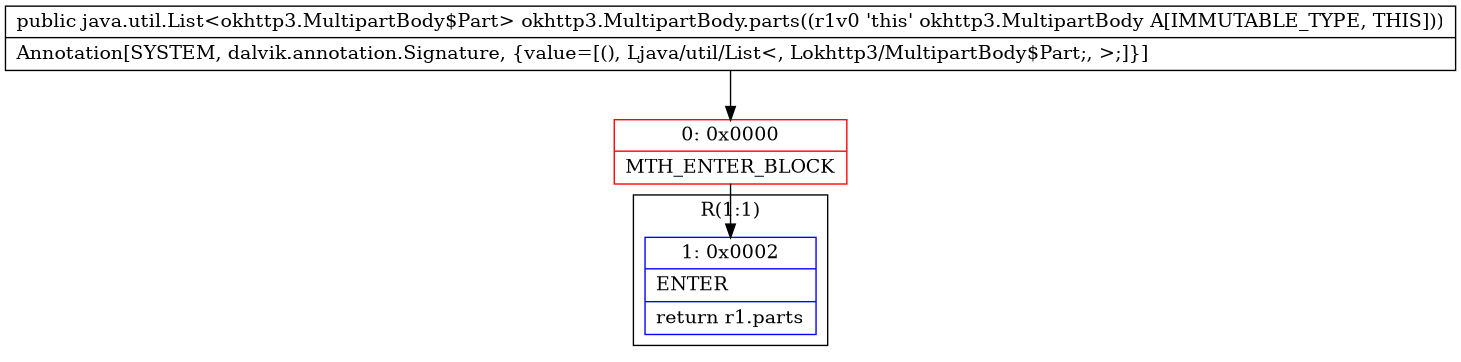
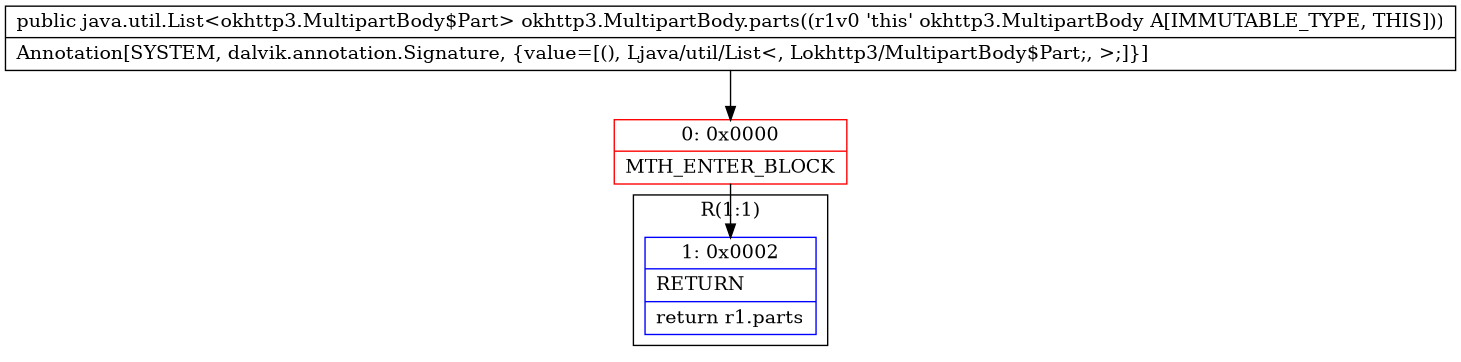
(692, 285) -> (700, 285)
